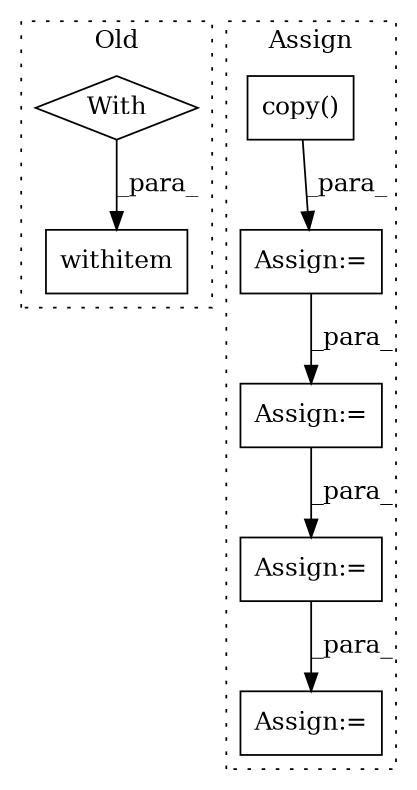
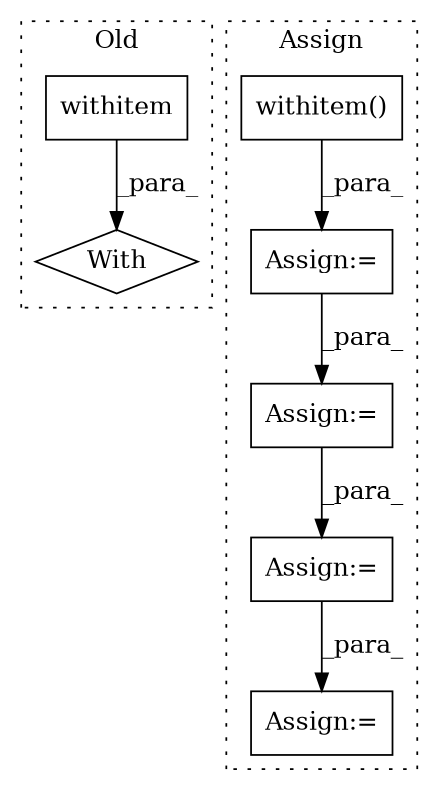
(301, 108) -> (322, 108)
(117, 176) -> (117, 176)
